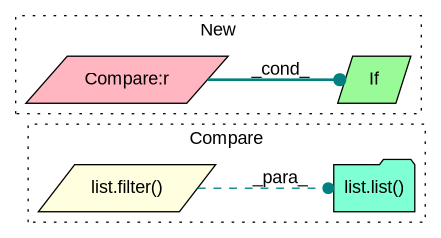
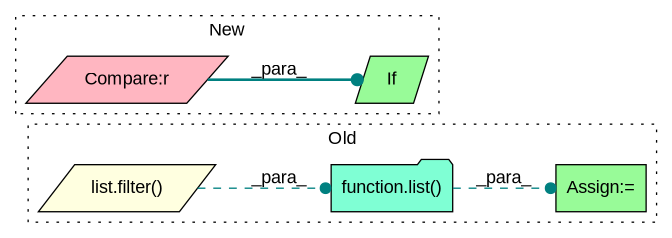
(281, 70) -> (280, 70)
(227, 139) -> (342, 139)
(374, 188) -> (392, 188)
none -> (601, 188)
